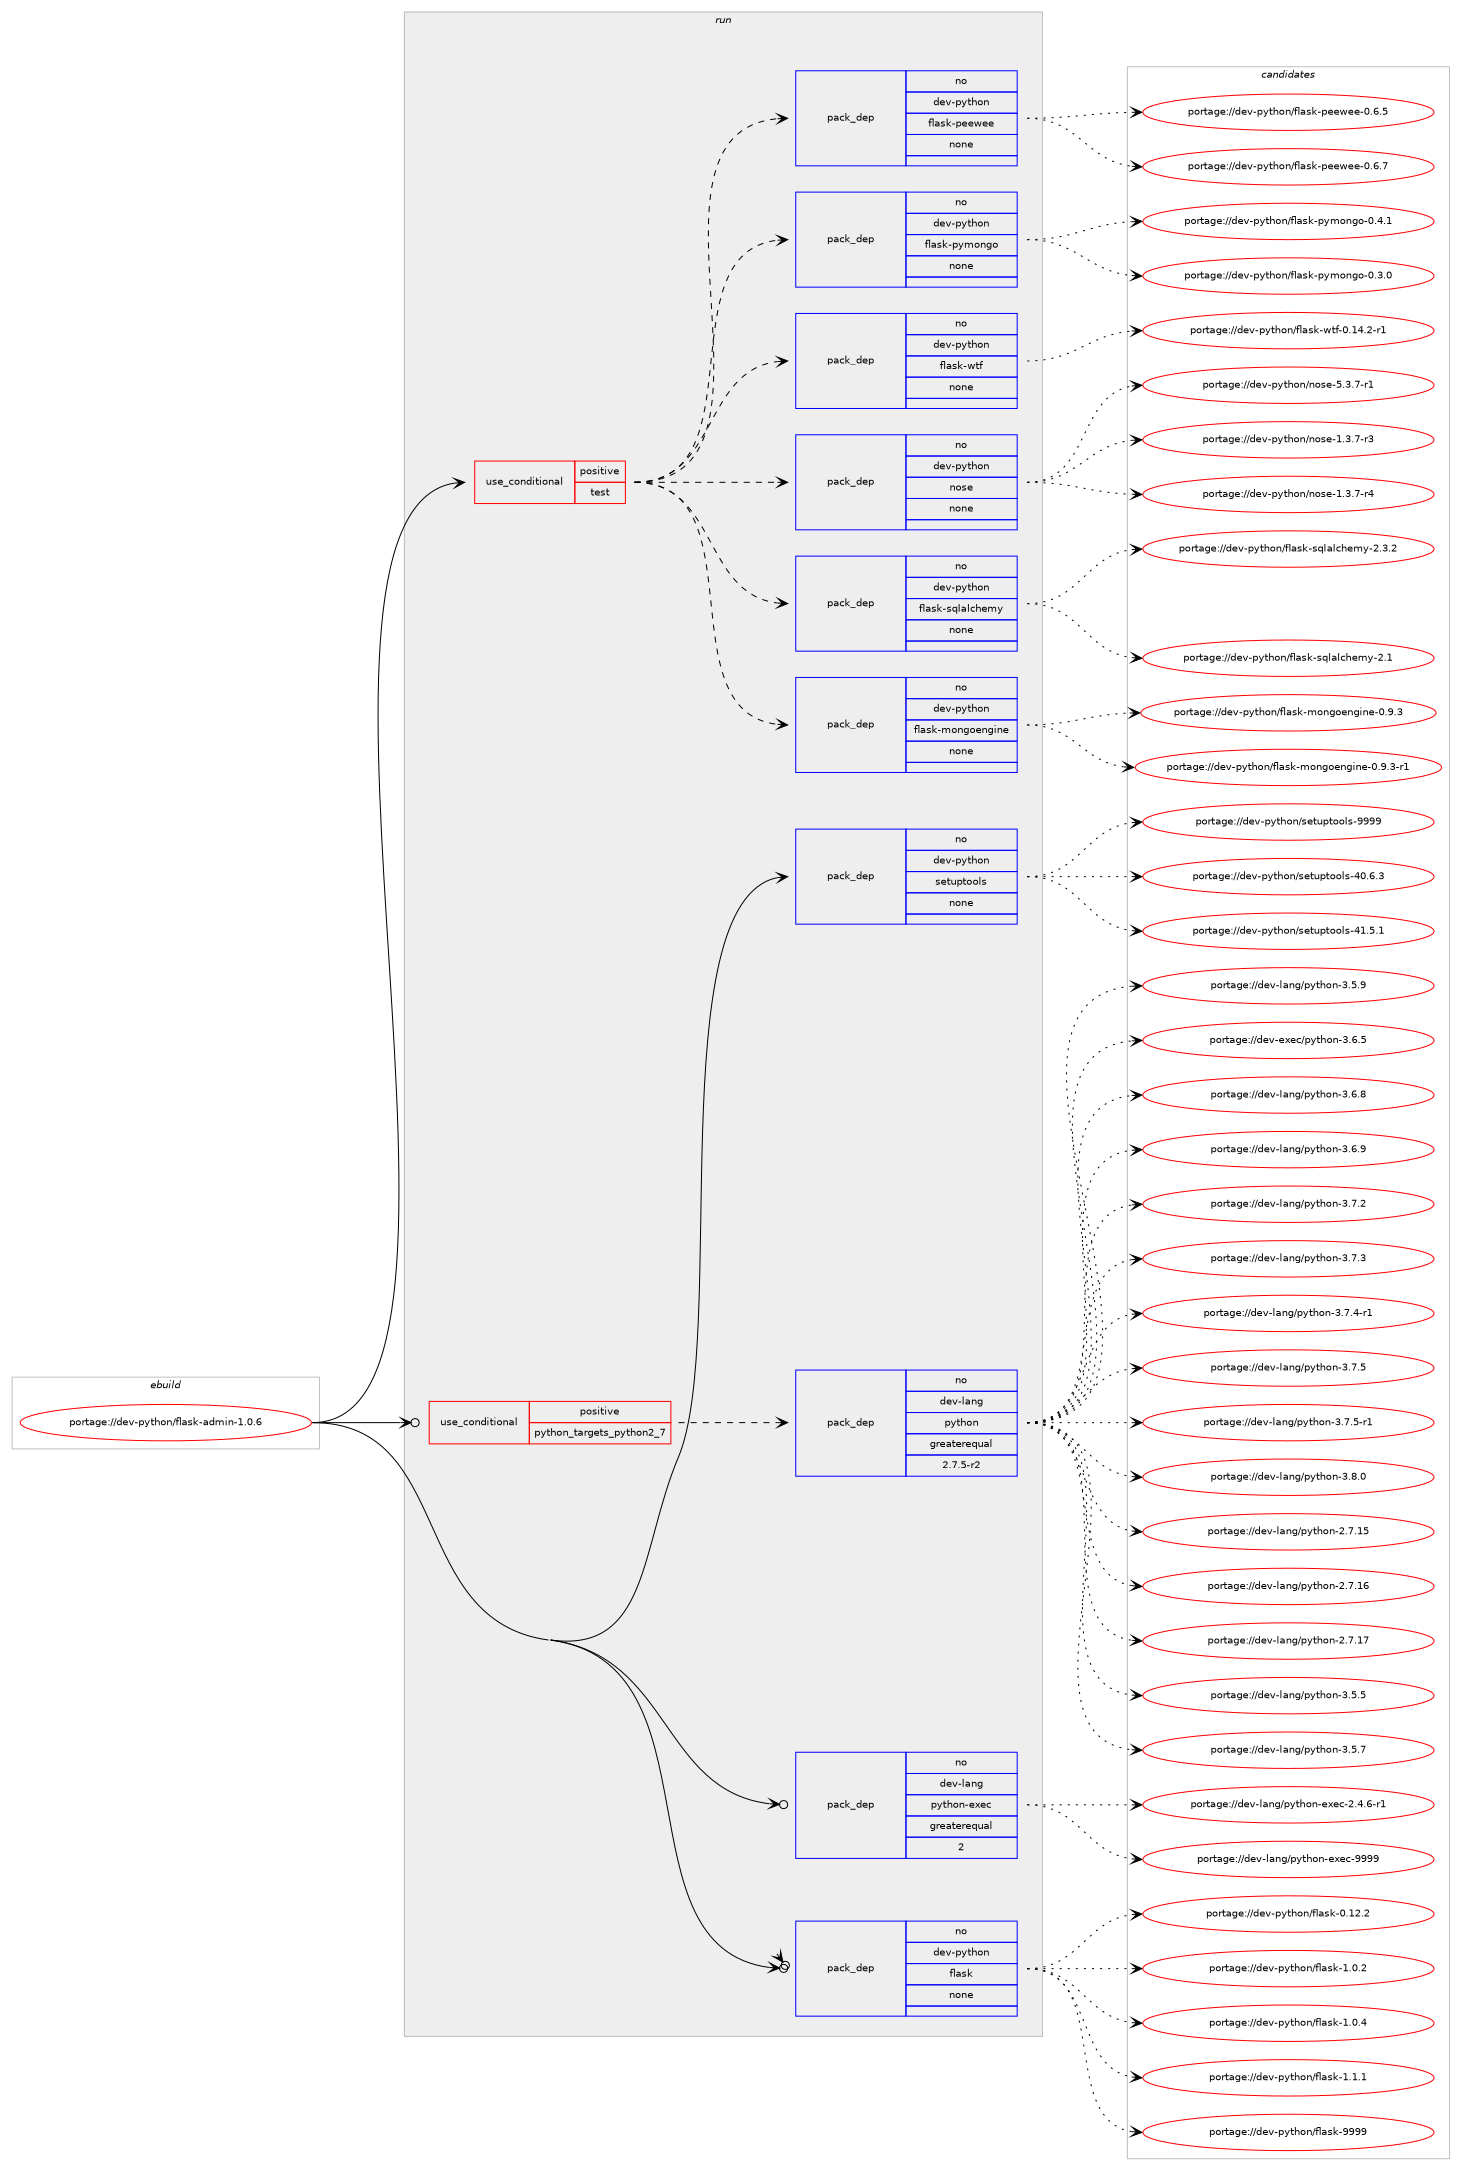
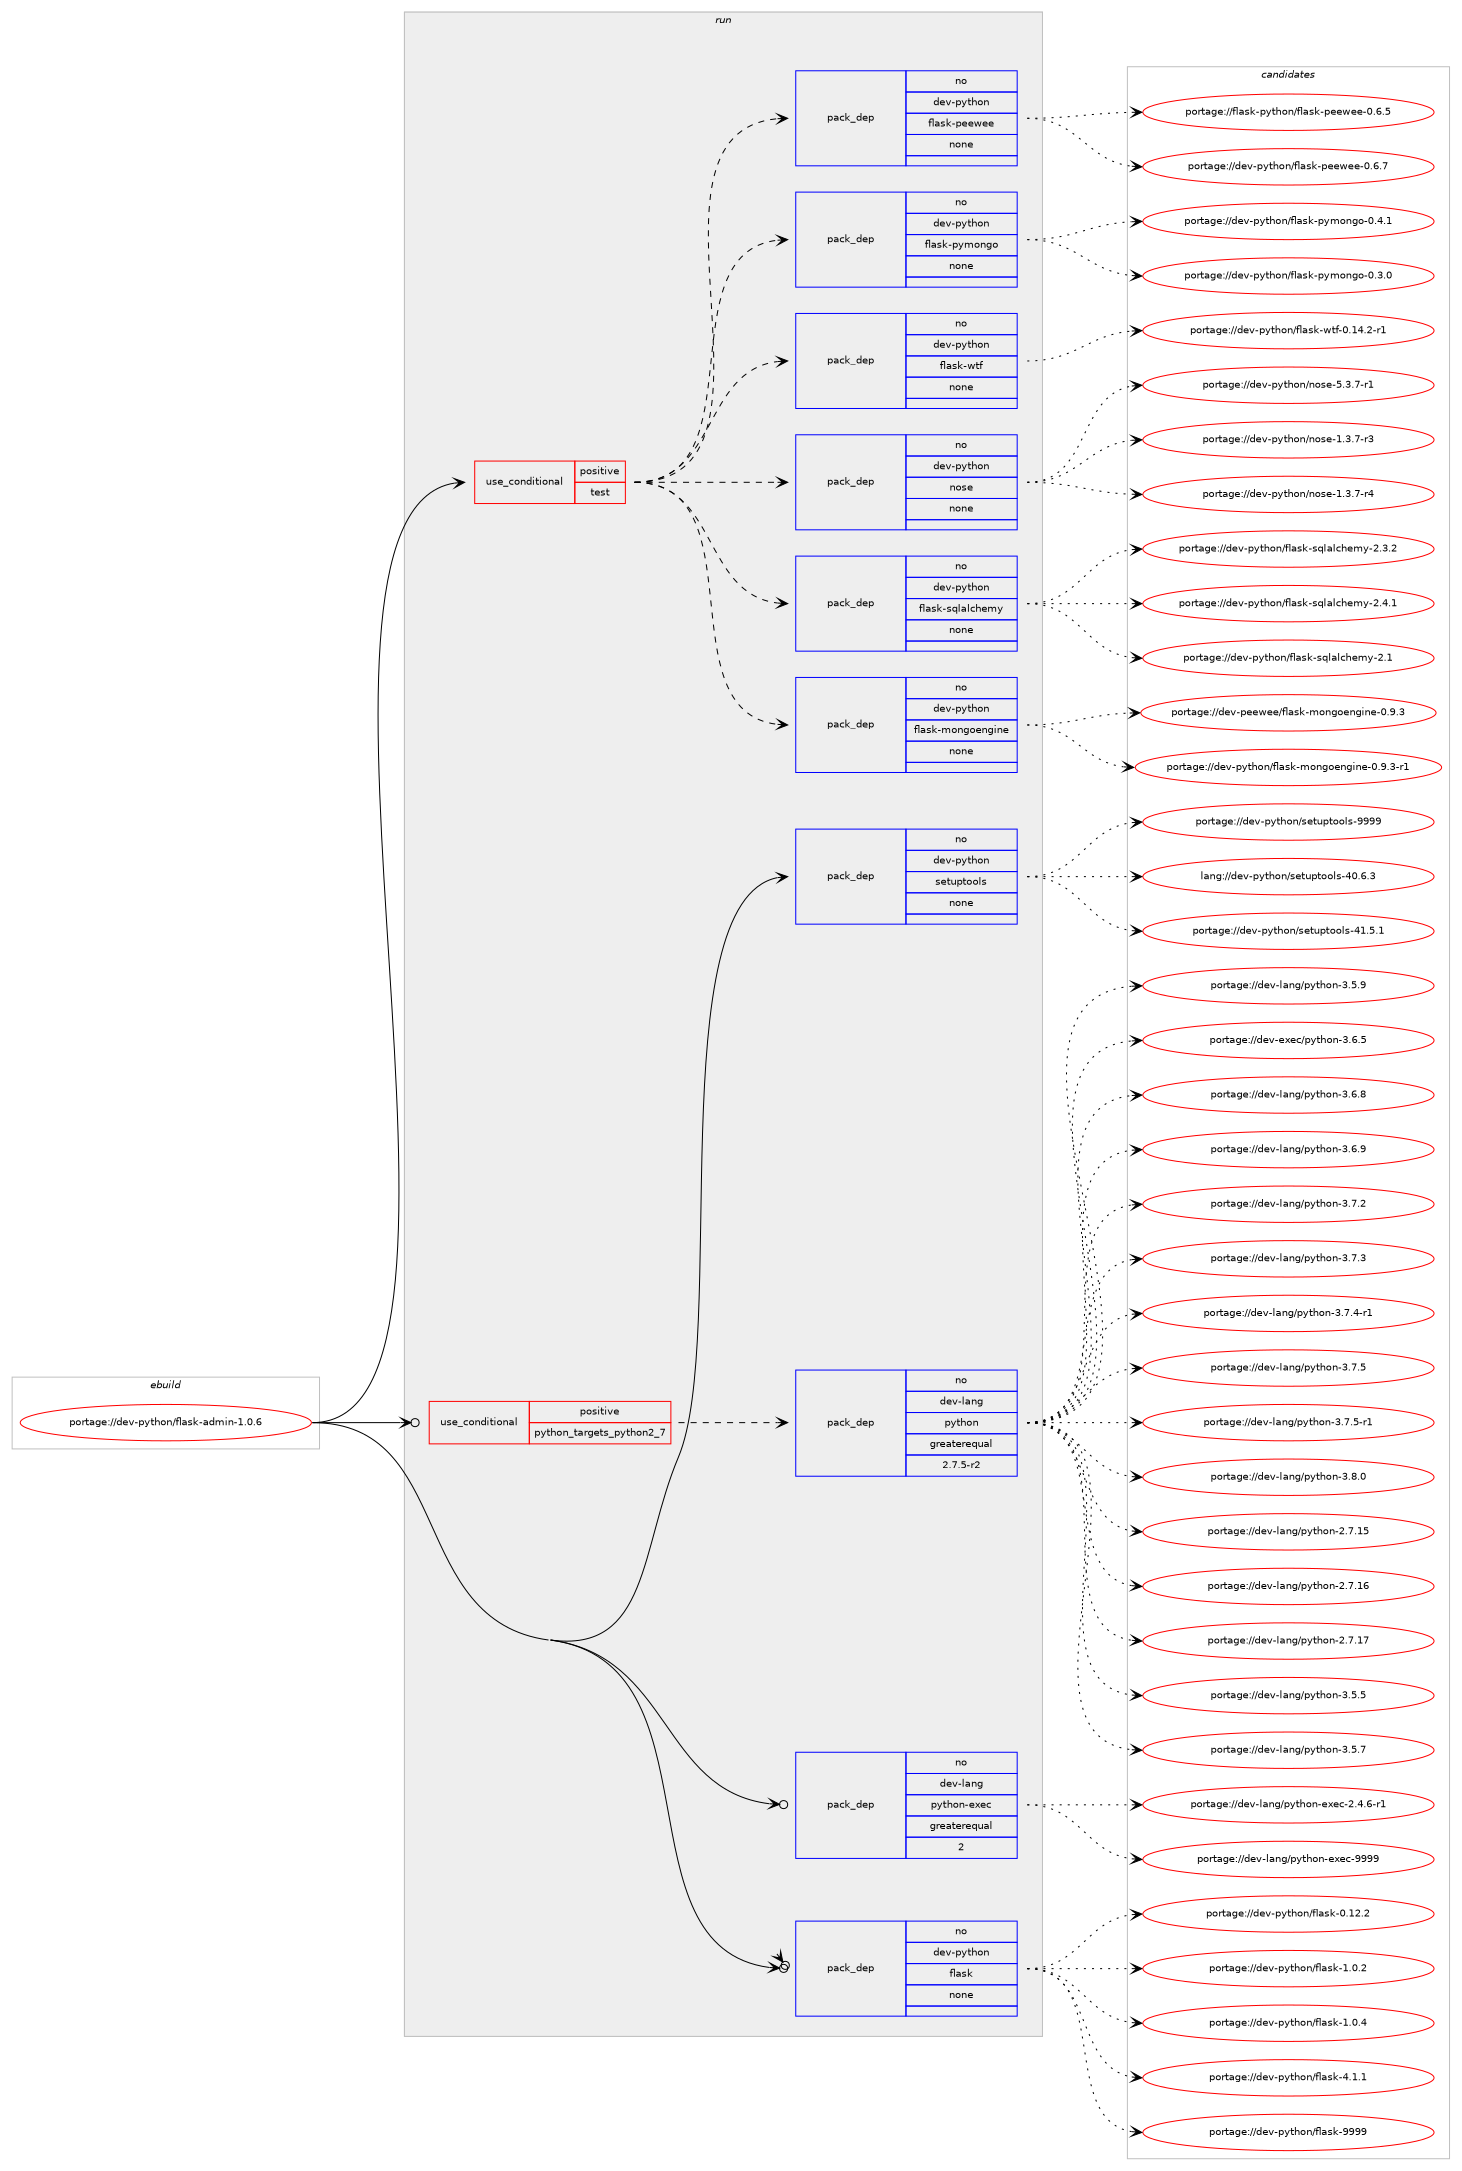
(1288, 112) -> (1288, 112)
none -> (1288, 604)
(1288, 713) -> (1288, 713)
(1288, 877) -> (1288, 877)
(1288, 2078) -> (1288, 2078)
